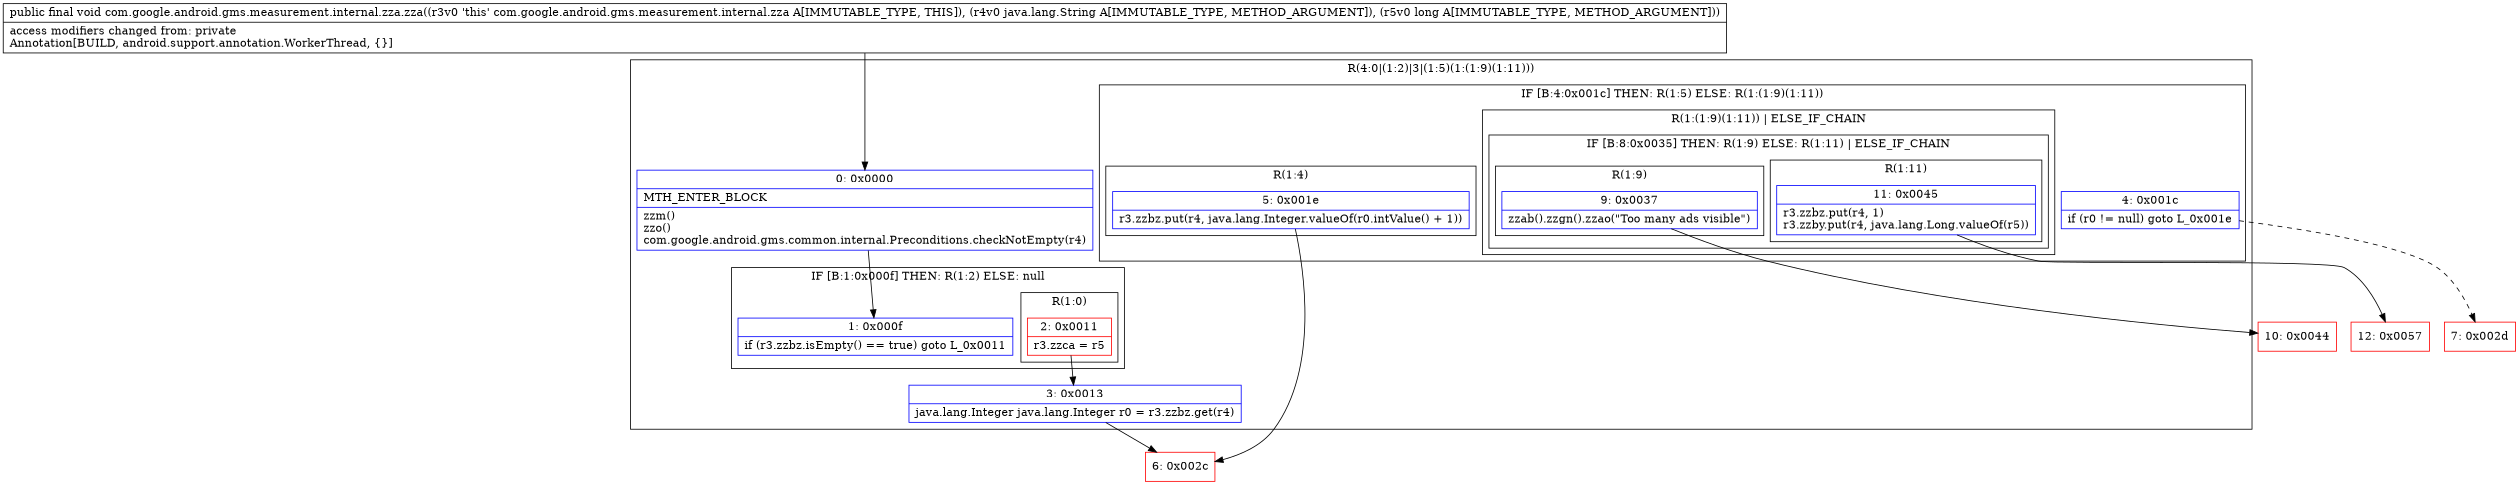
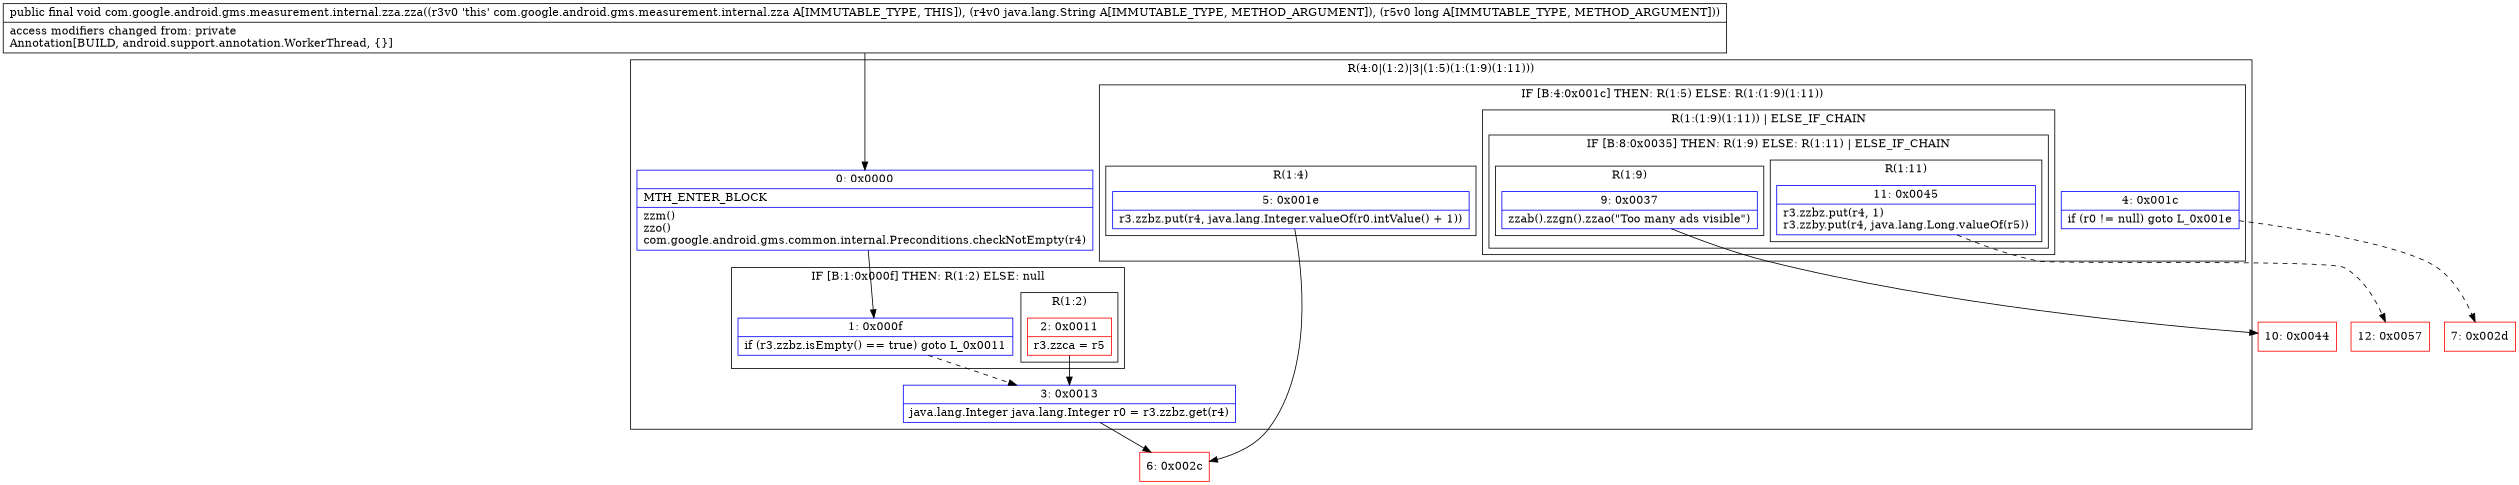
(2258, 263) -> (2258, 263)
(1069, 302) -> (1069, 302)
none -> (983, 374)
